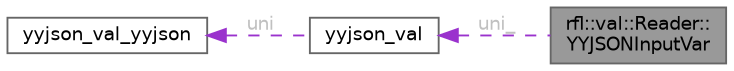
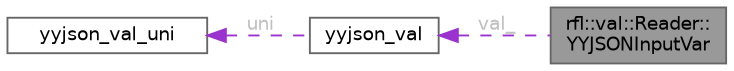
(495, 25) -> (495, 25)
(107, 35) -> (107, 35)
